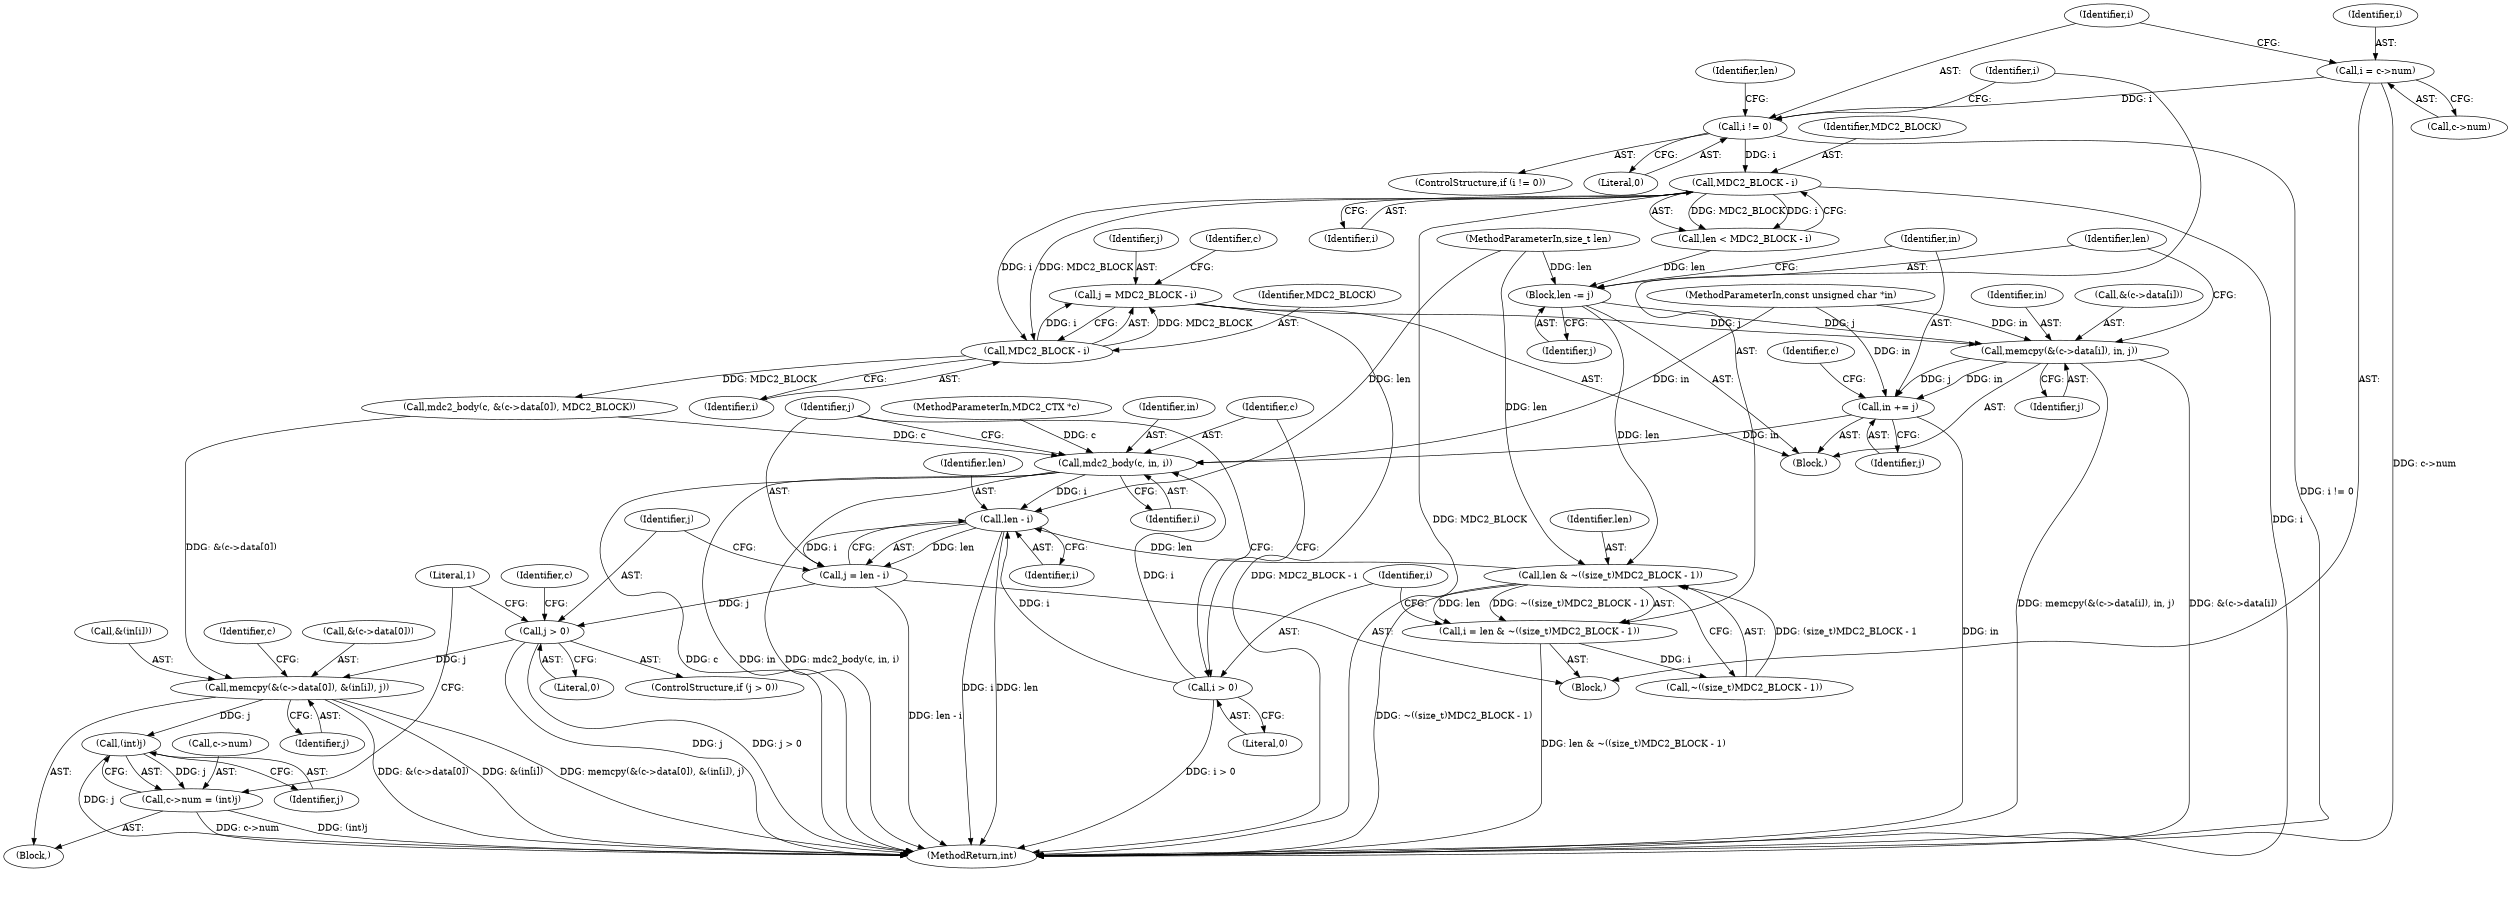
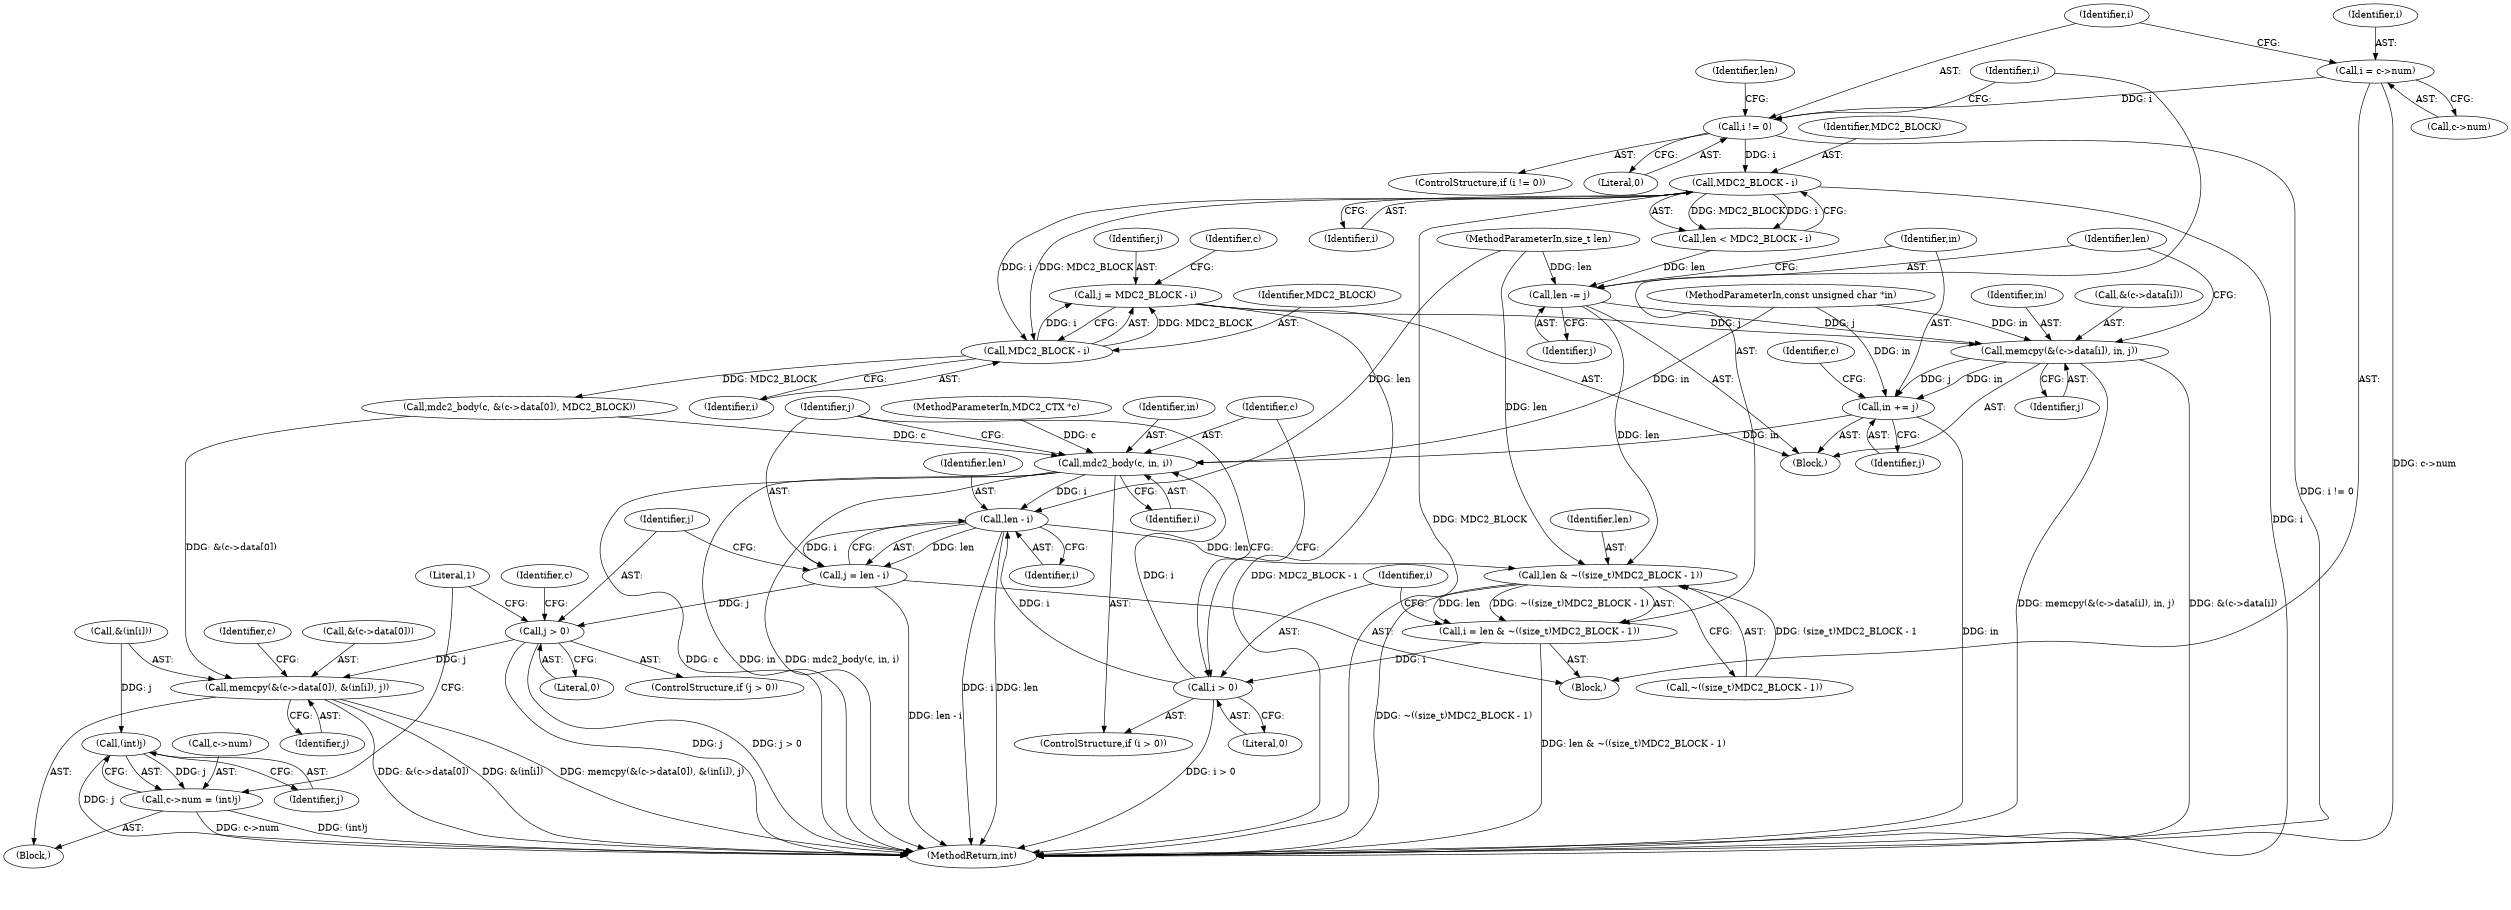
(1560, 296) -> (1560, 296)
(1289, 562) -> (1286, 563)
(1639, 660) -> (1367, 662)
(208, 717) -> (121, 685)
none -> (1103, 744)
